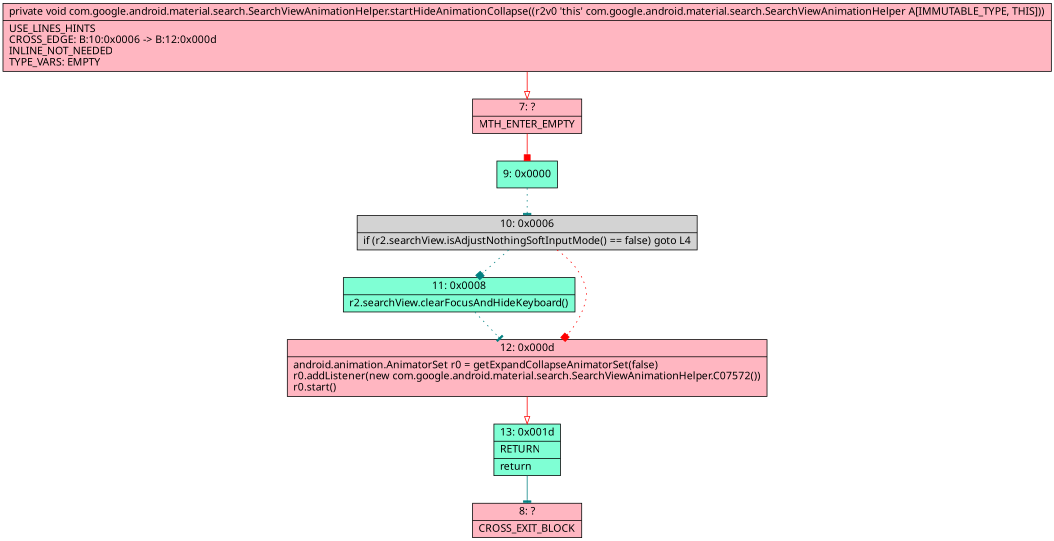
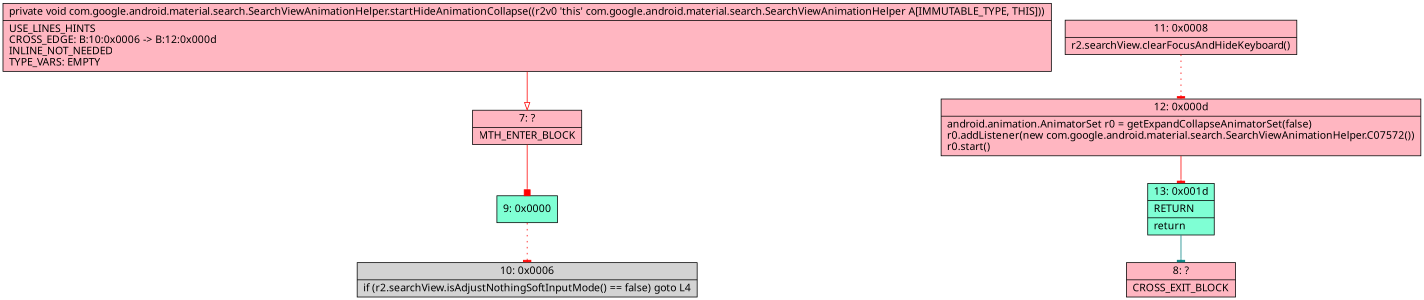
(527, 124) -> (527, 136)
(527, 200) -> (527, 241)
(496, 261) -> none
(586, 289) -> none
(459, 295) -> (1181, 37)
(487, 324) -> (1181, 75)
(527, 407) -> (1181, 168)
